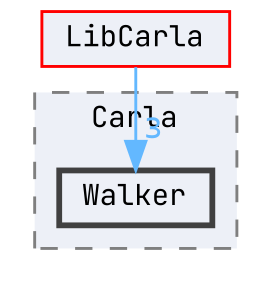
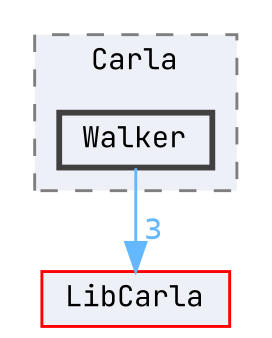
(136, 112) -> (136, 209)
